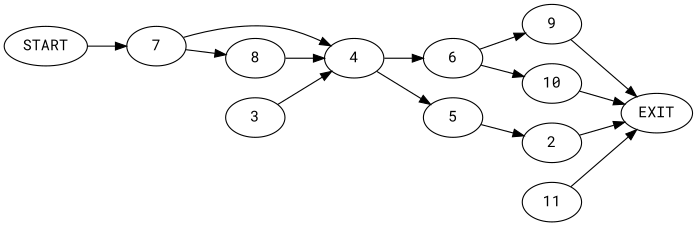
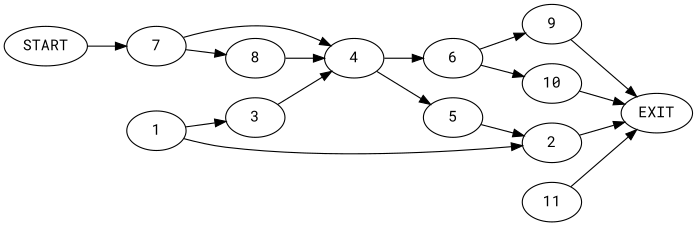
none -> (156, 131)
